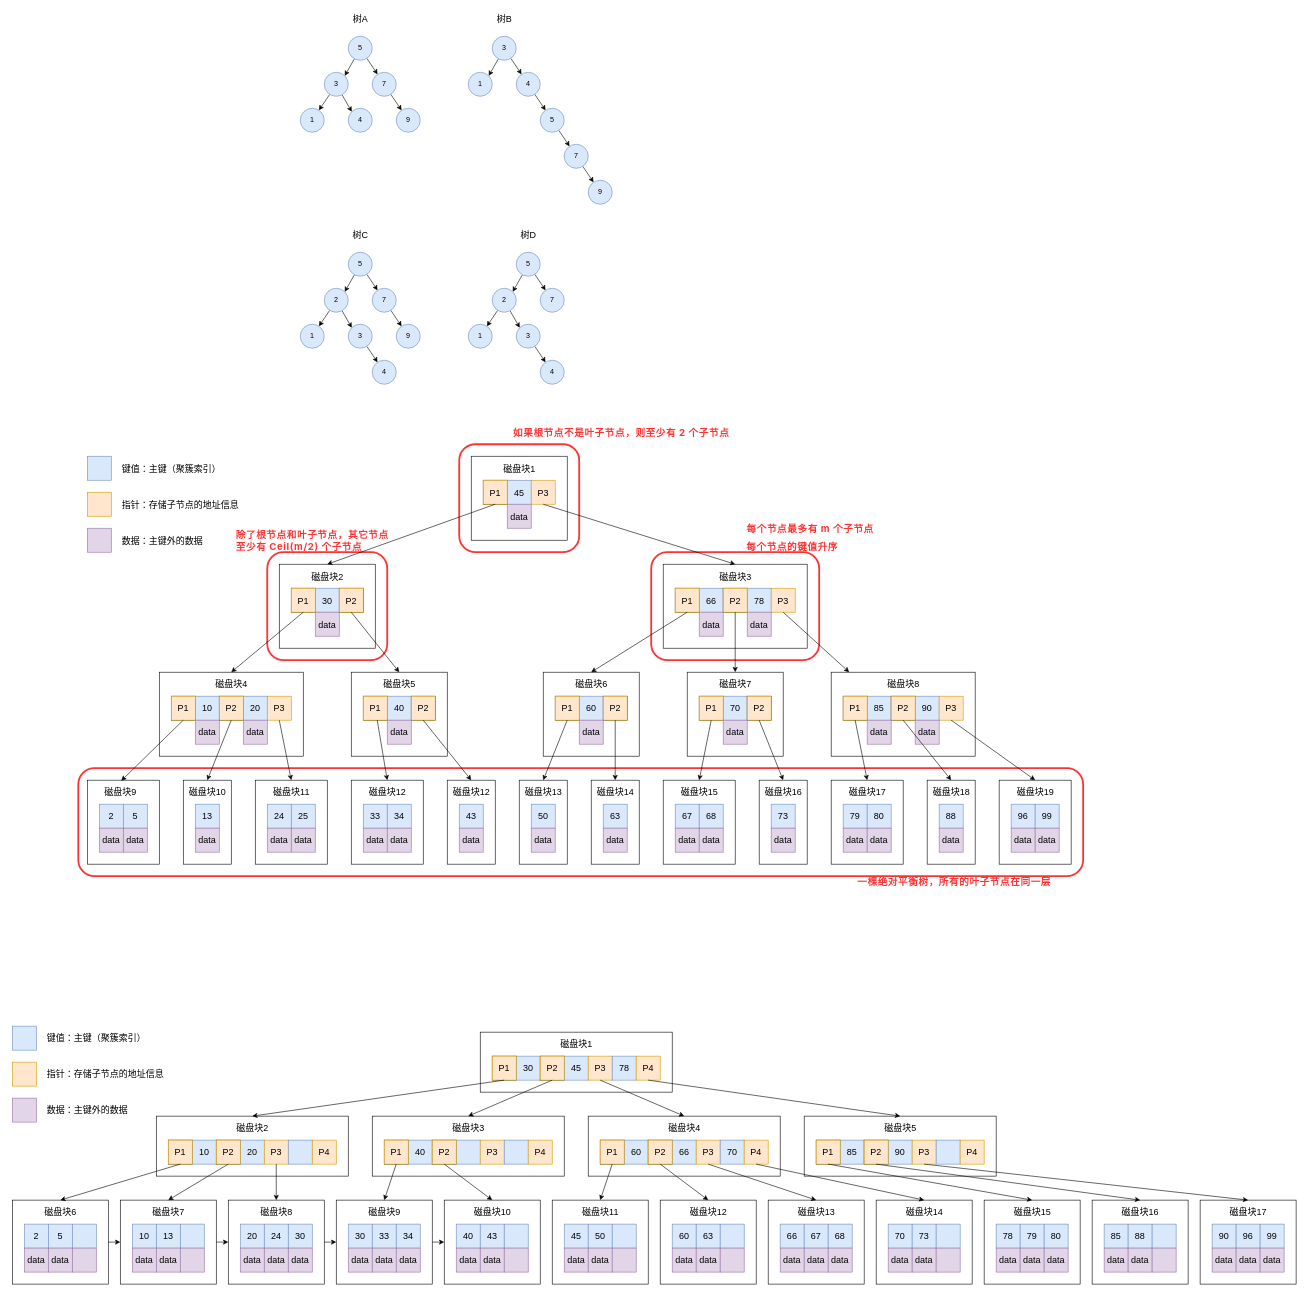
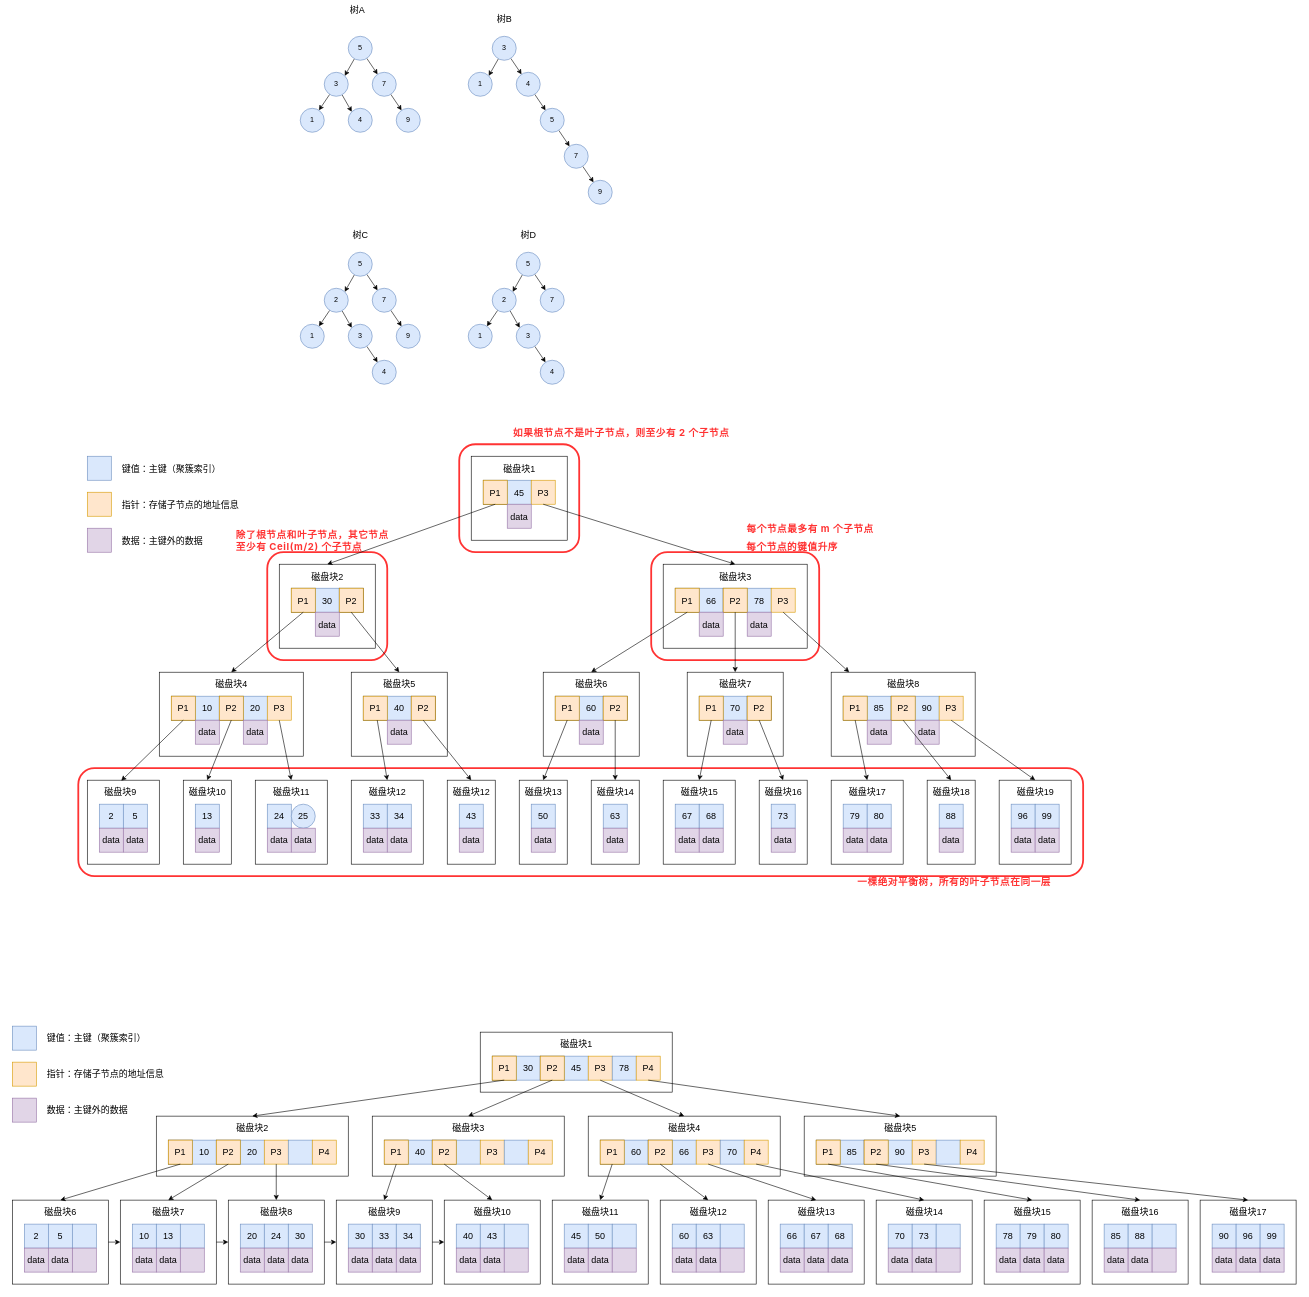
(360, 18) -> (357, 9)
(303, 816) -> (303, 816)
